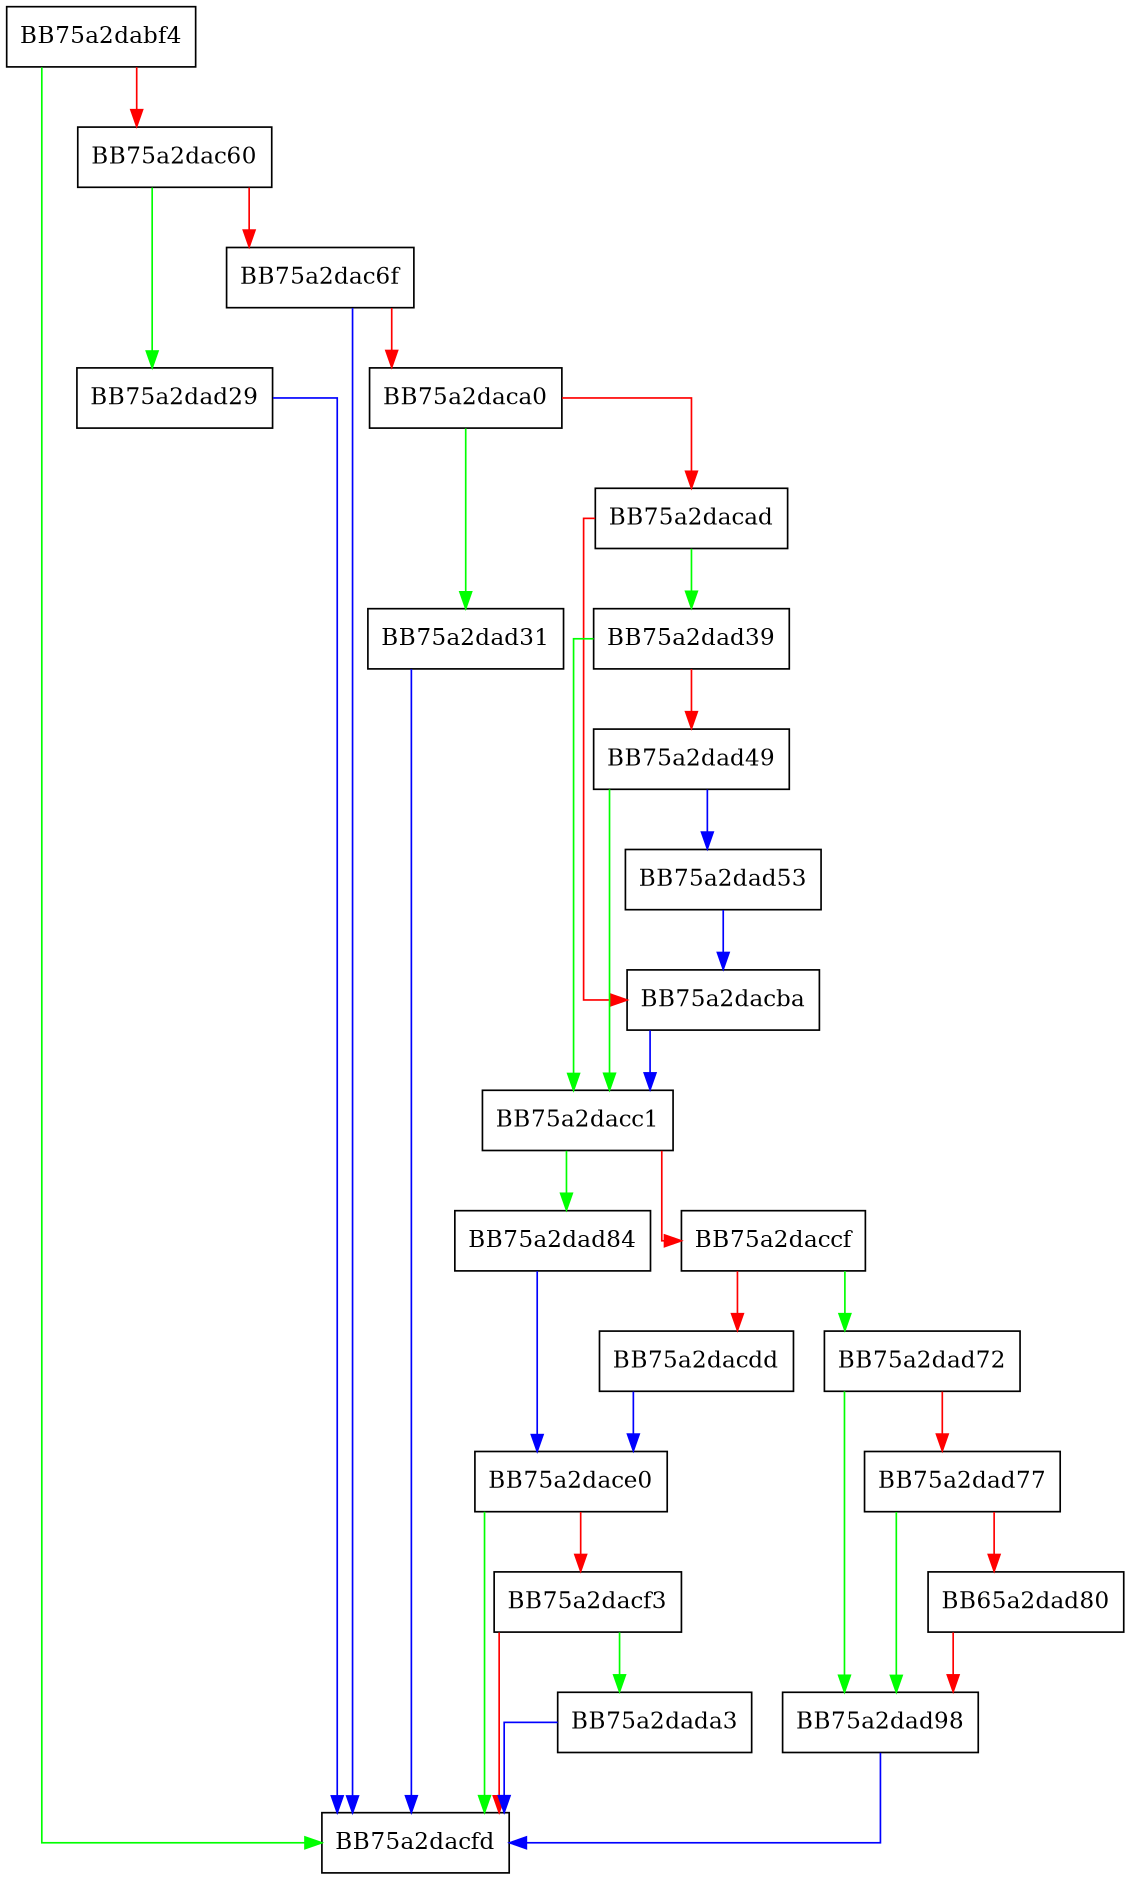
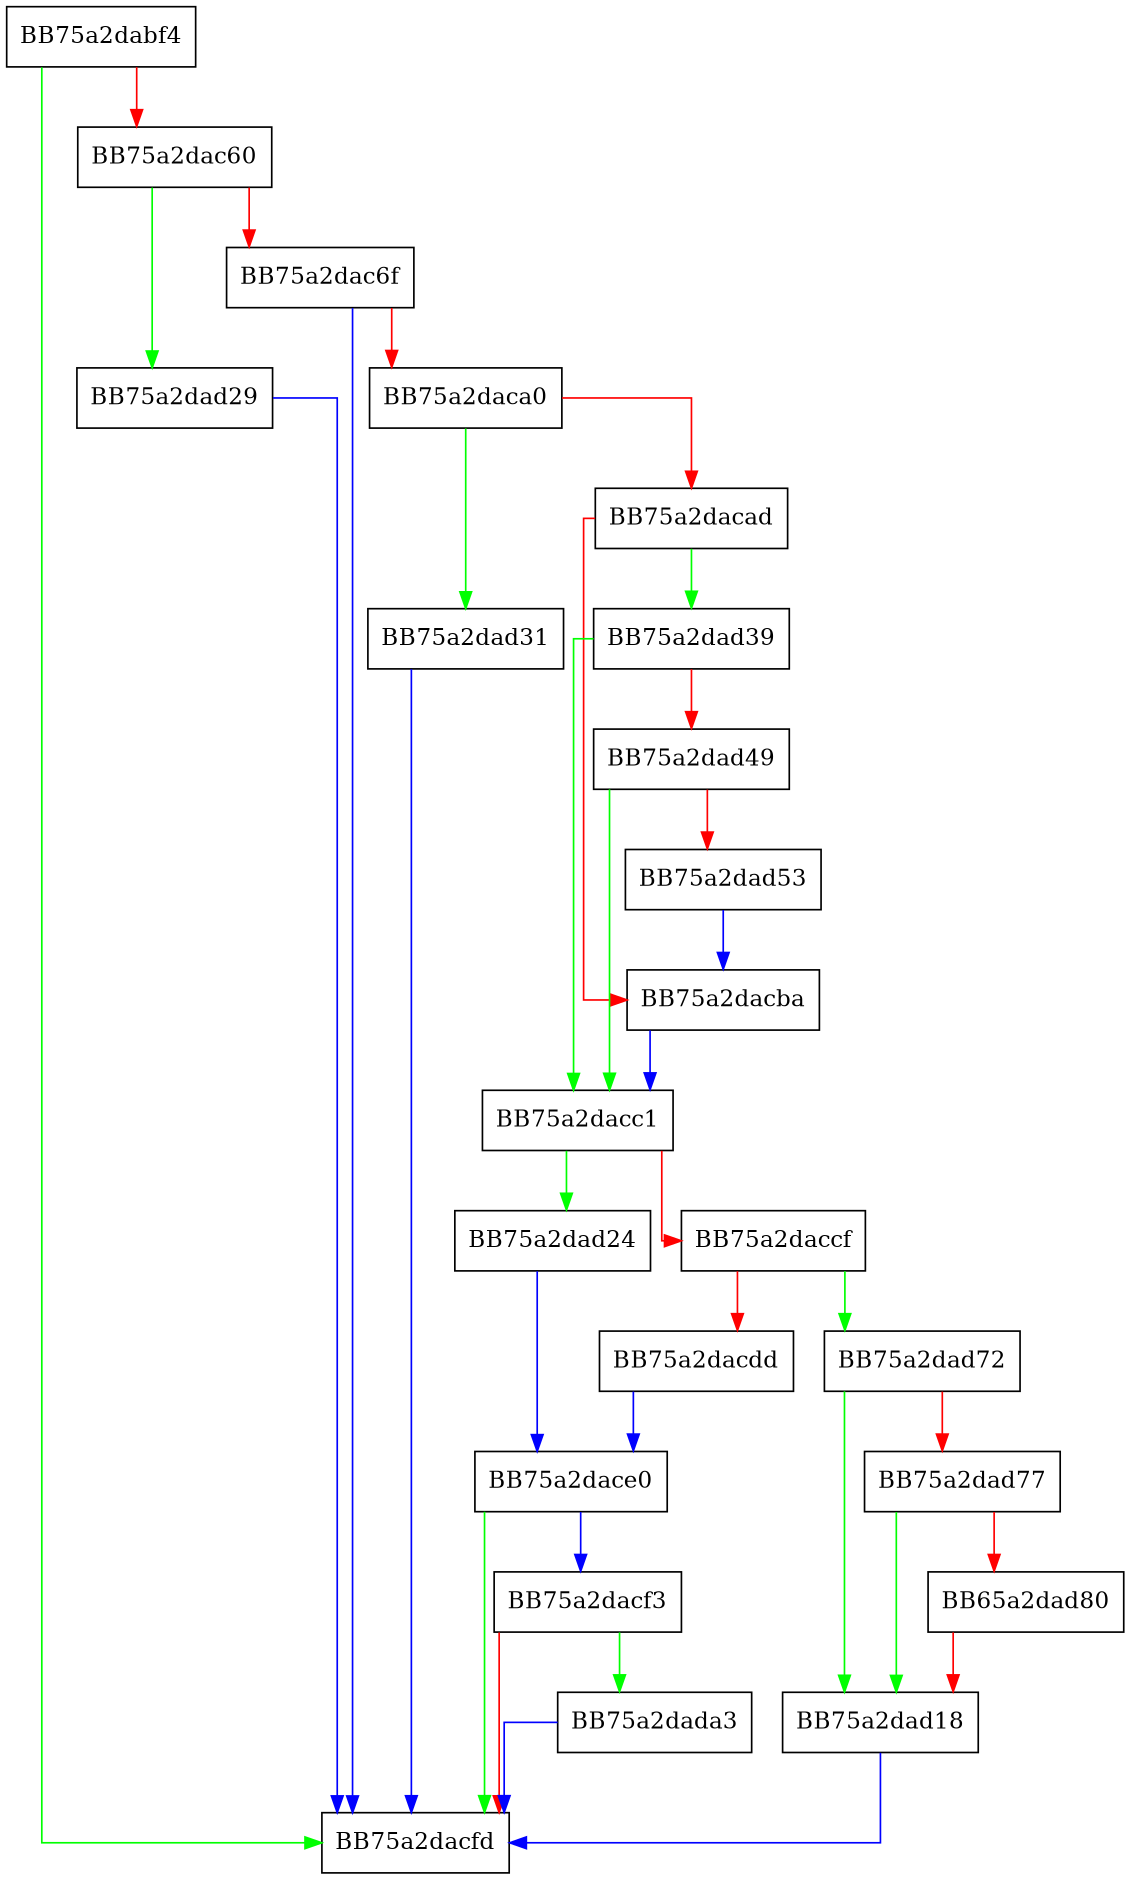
(707, 811) -> (707, 811)
(553, 1241) -> (553, 1241)
(581, 1533) -> (581, 1533)
(880, 1722) -> (880, 1722)
